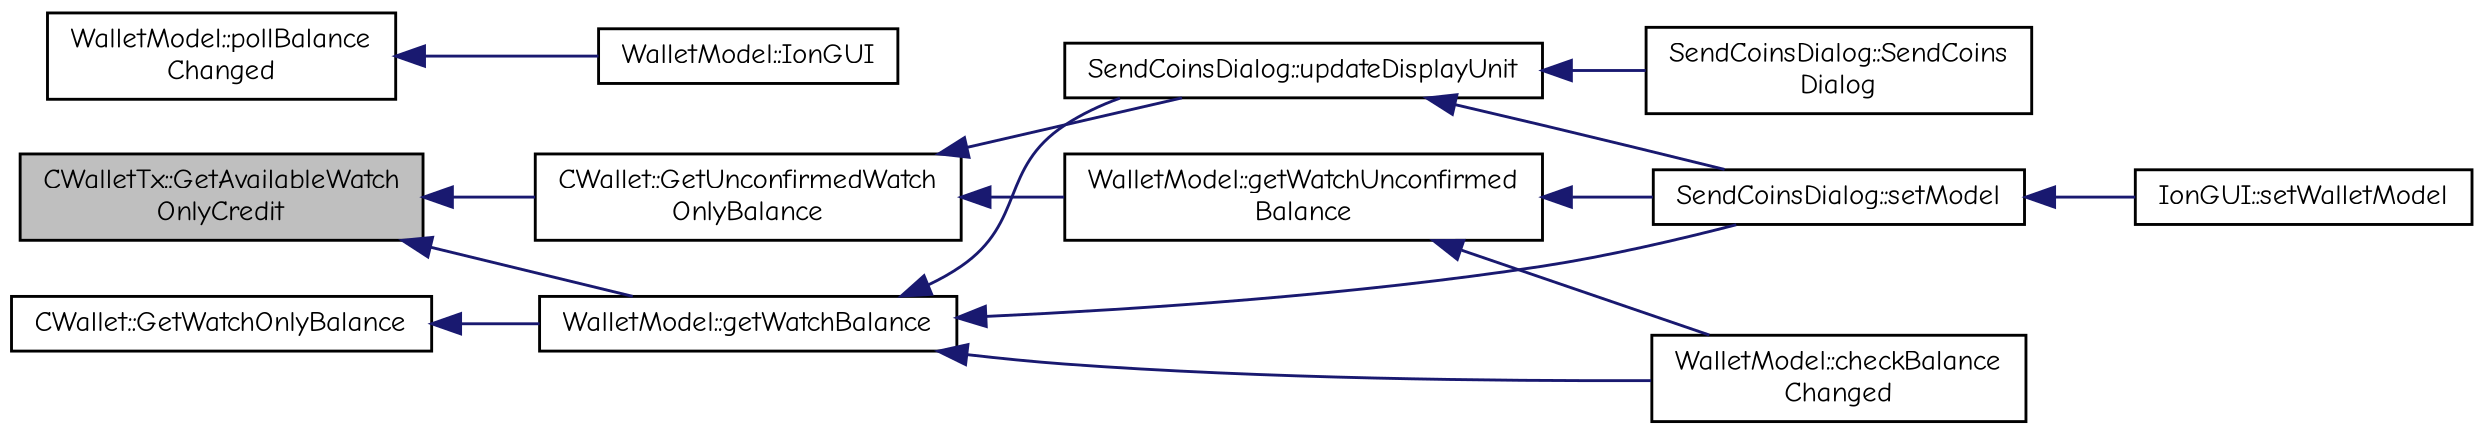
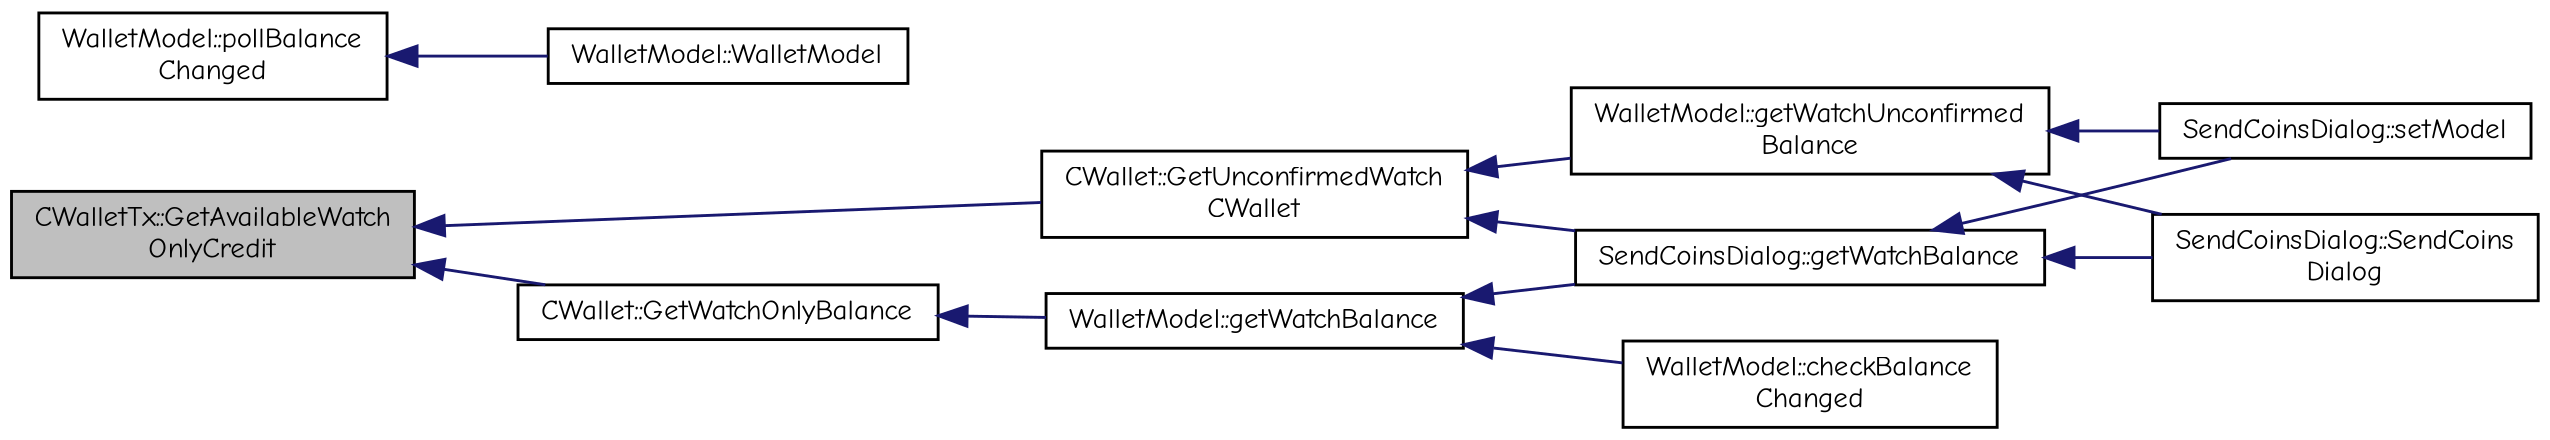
(748, 56) -> (728, 56)
(1304, 71) -> (1810, 258)
(748, 197) -> (1255, 194)
(2304, 197) -> none
(532, 272) -> (494, 277)
(1364, 289) -> none
(1585, 293) -> (2120, 204)
